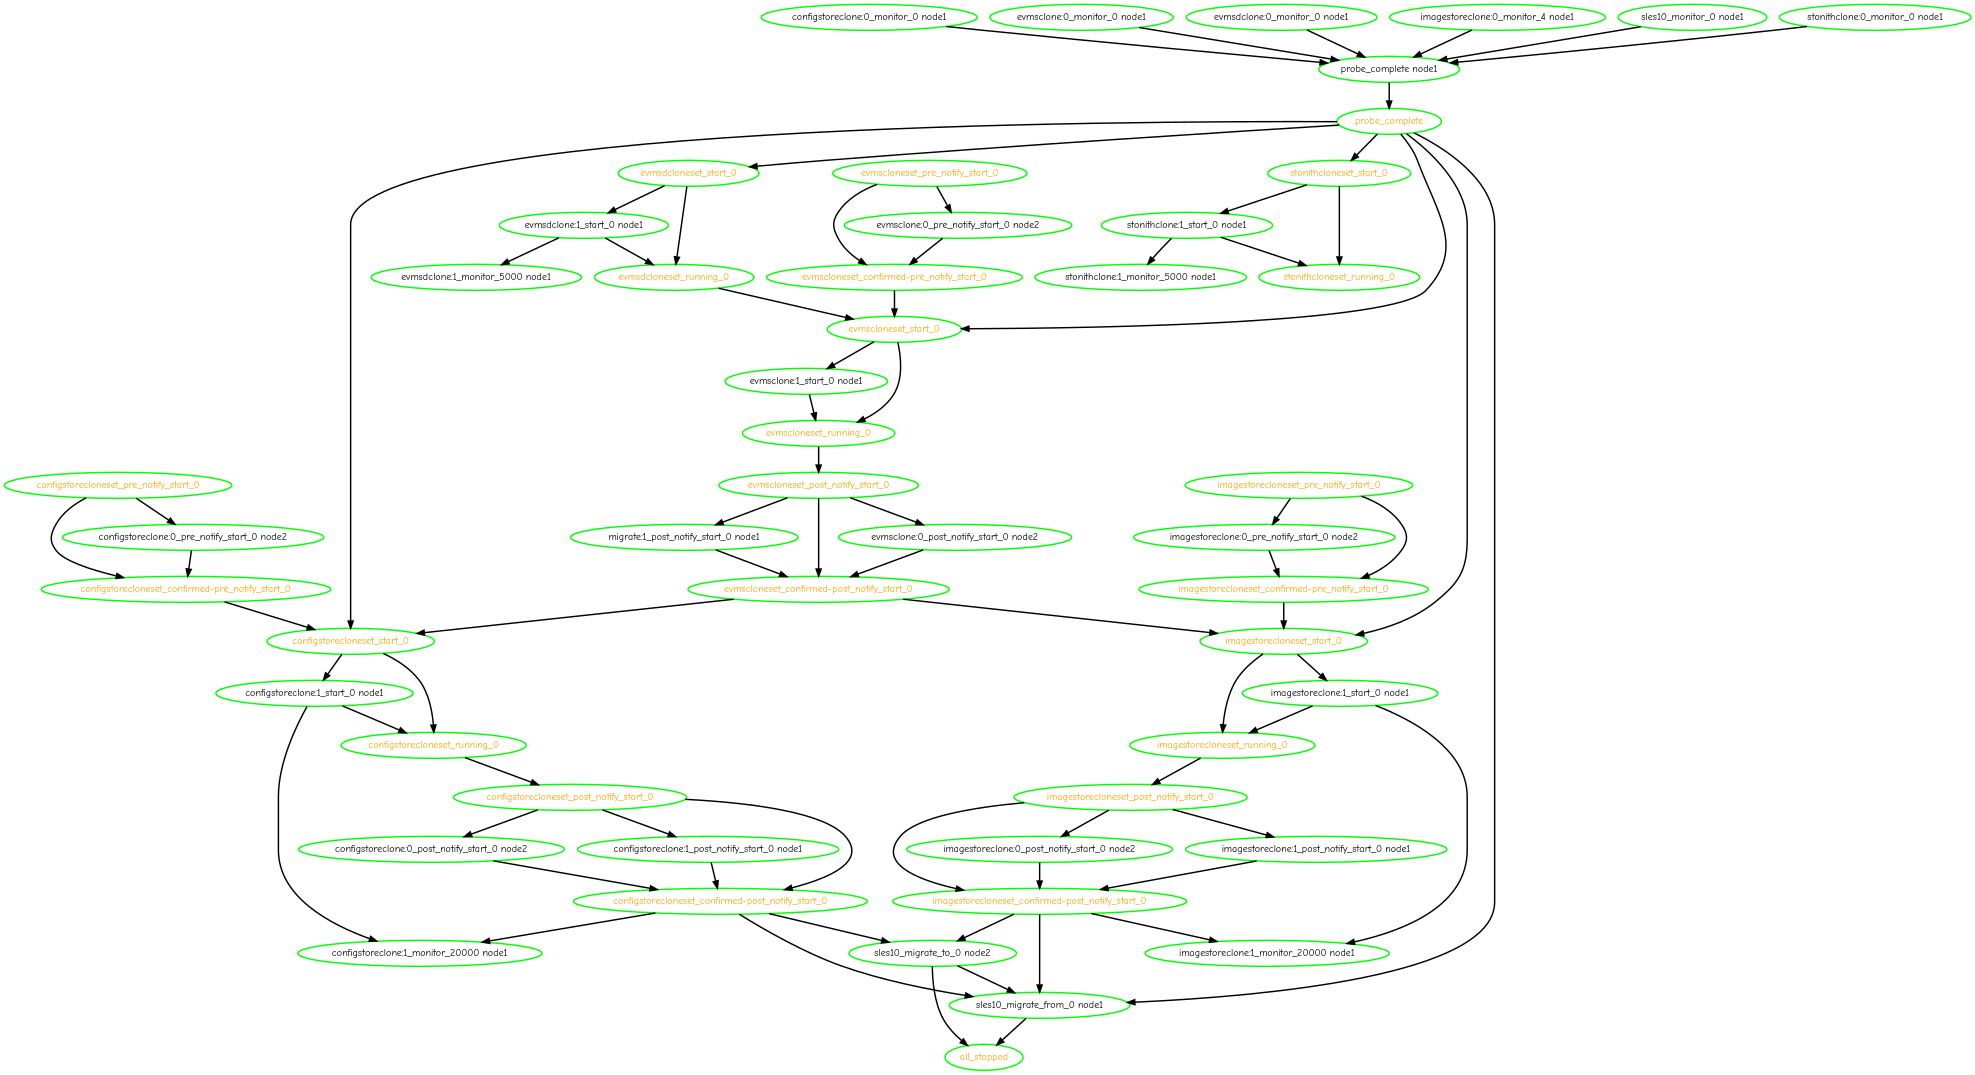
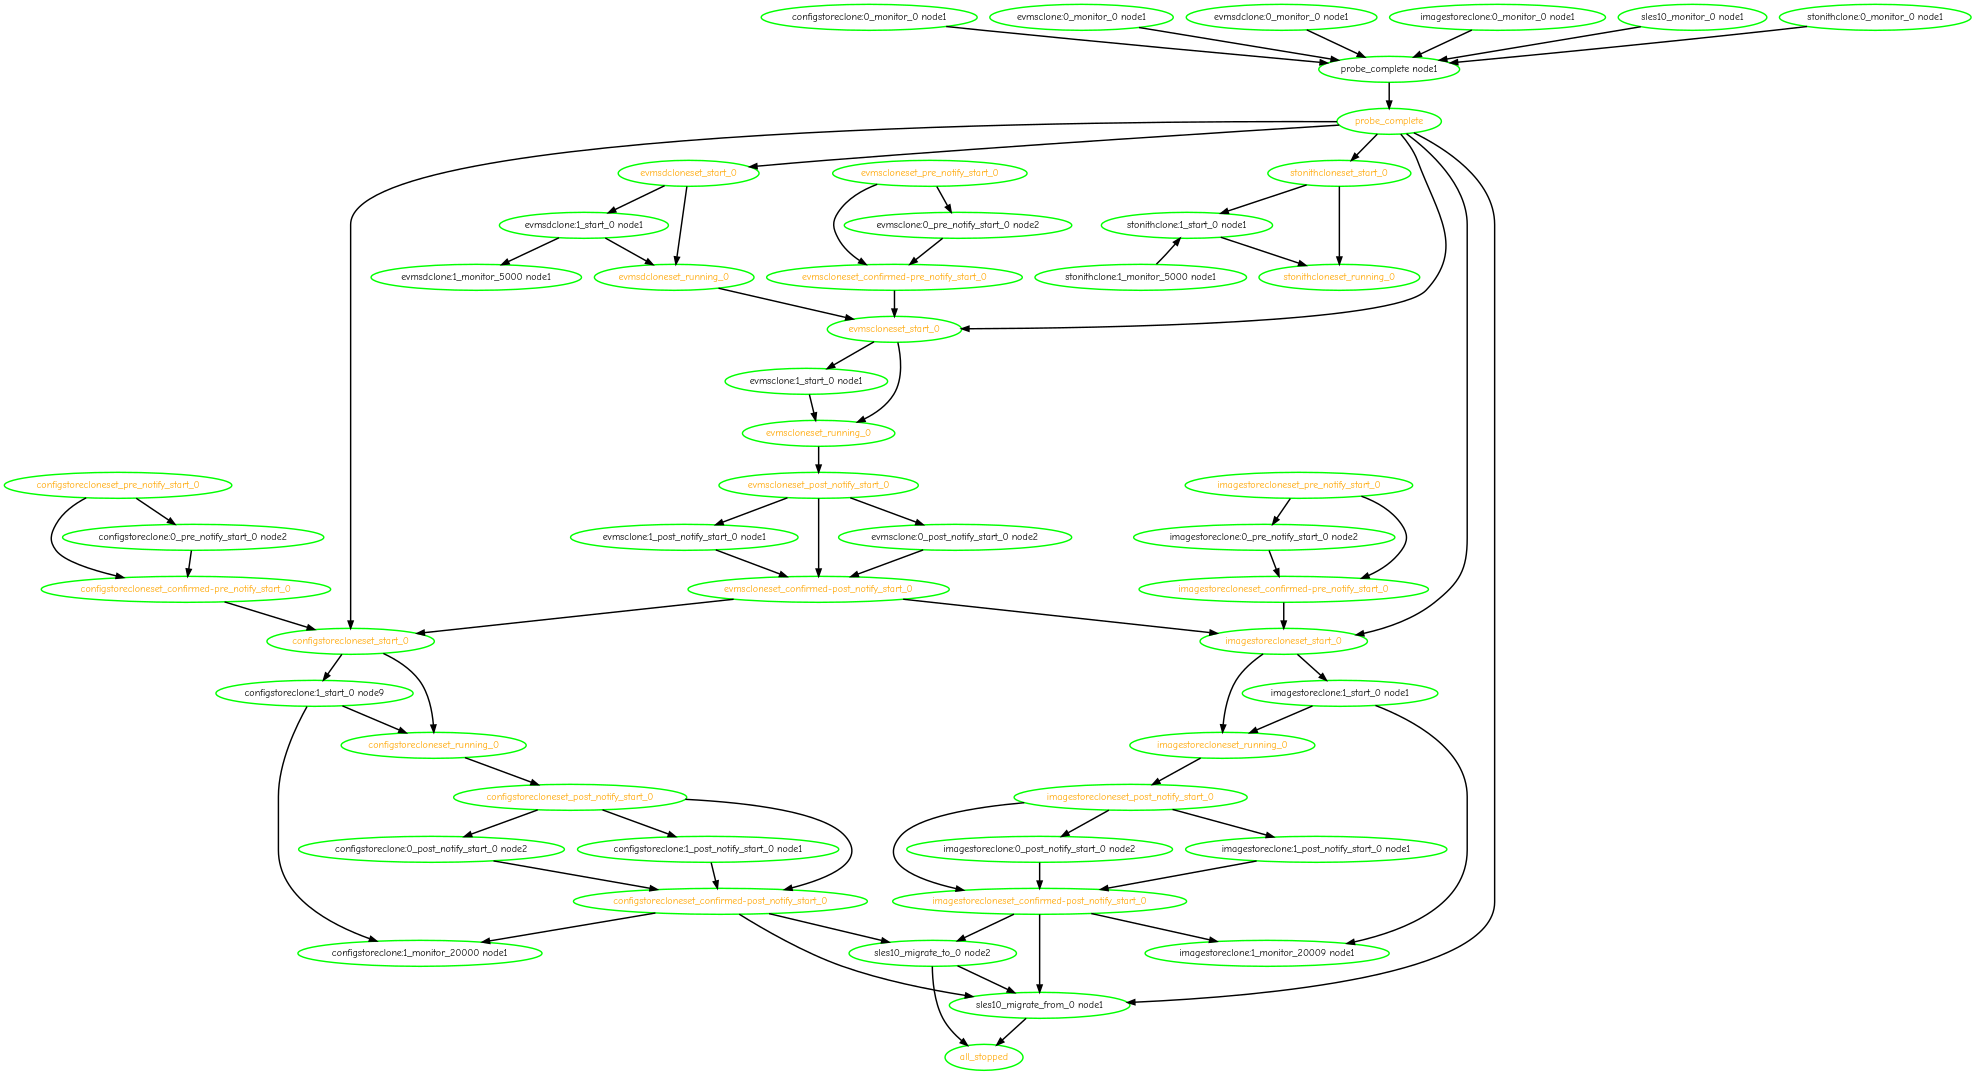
(1498, 17) -> (1498, 17)
(1162, 248) -> (1166, 254)
(684, 537) -> (684, 537)
(315, 693) -> (315, 693)
(1267, 953) -> (1267, 953)
